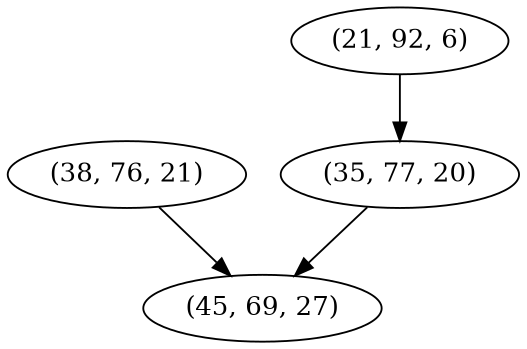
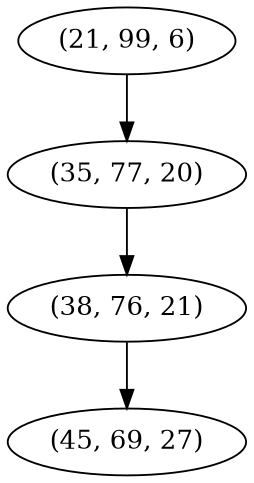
(400, 41) -> (127, 41)
(338, 235) -> (127, 232)
